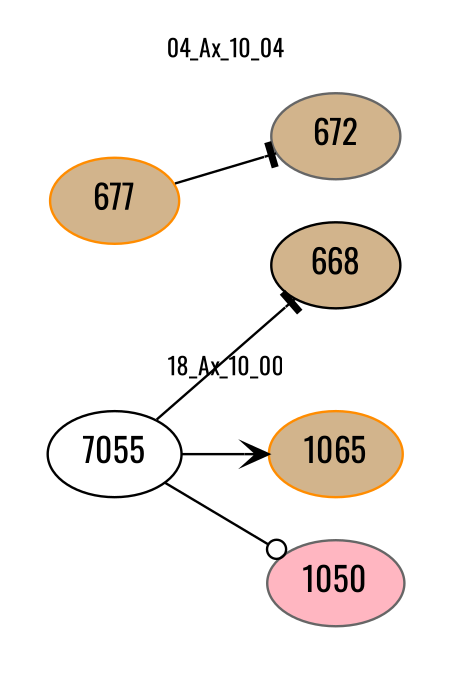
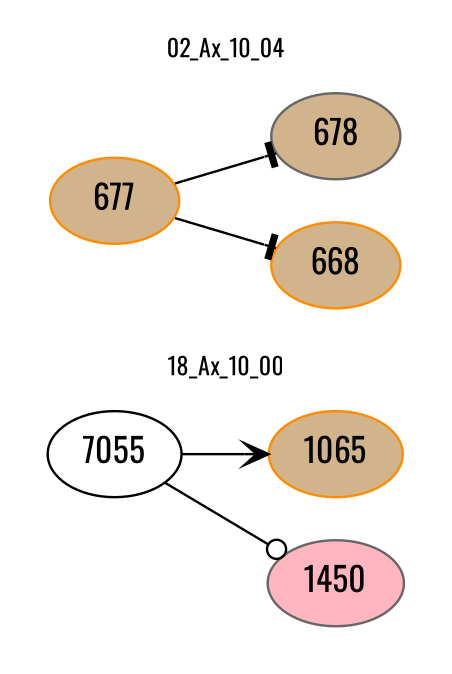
(225, 51) -> (225, 51)
(336, 136) -> (336, 136)
(336, 265) -> (336, 265)
(221, 363) -> (220, 231)
(336, 583) -> (336, 583)
